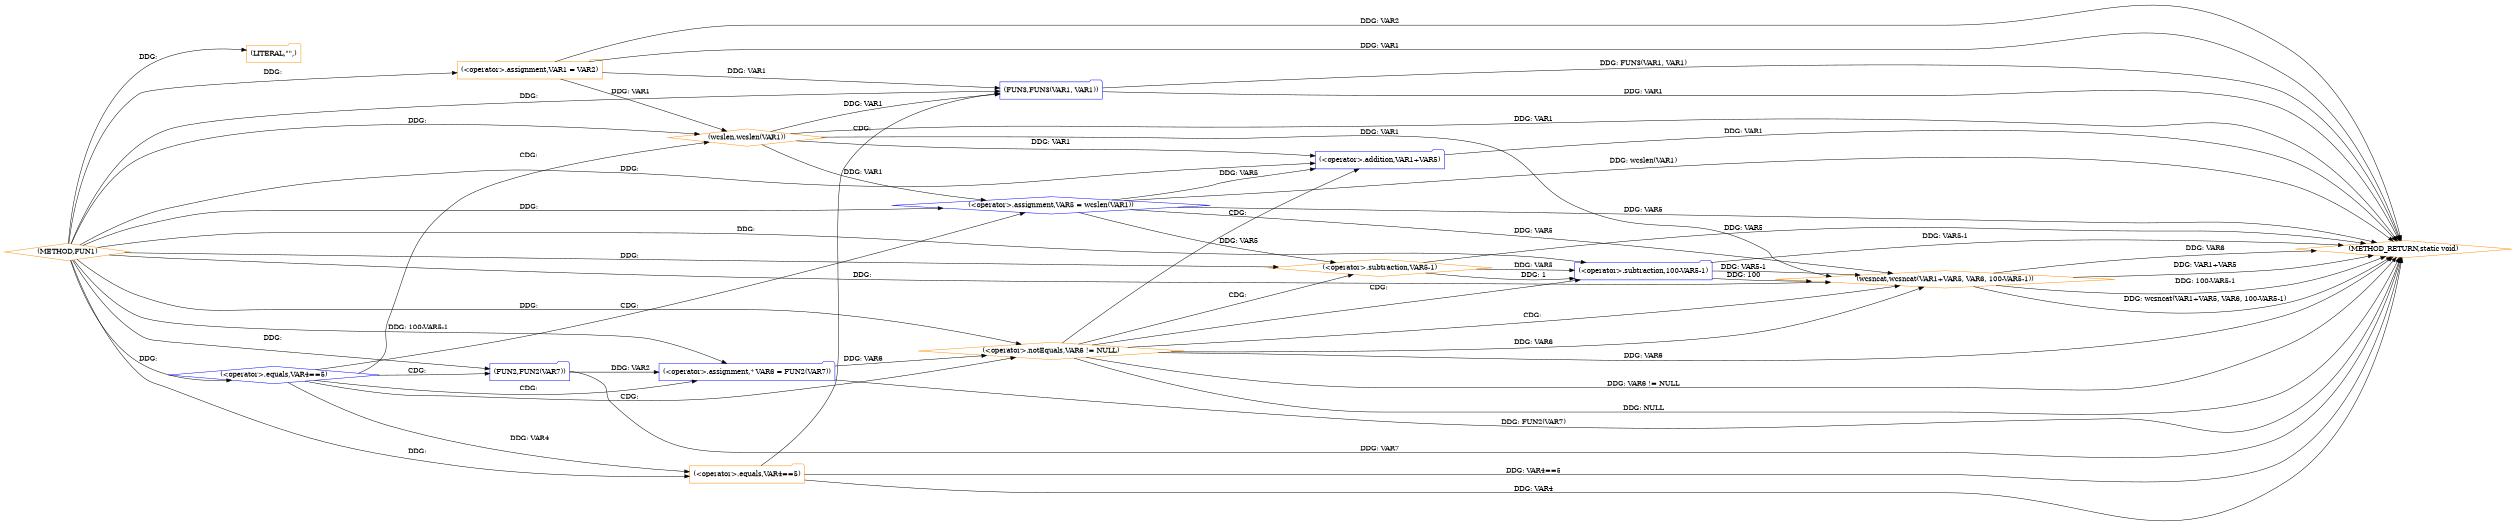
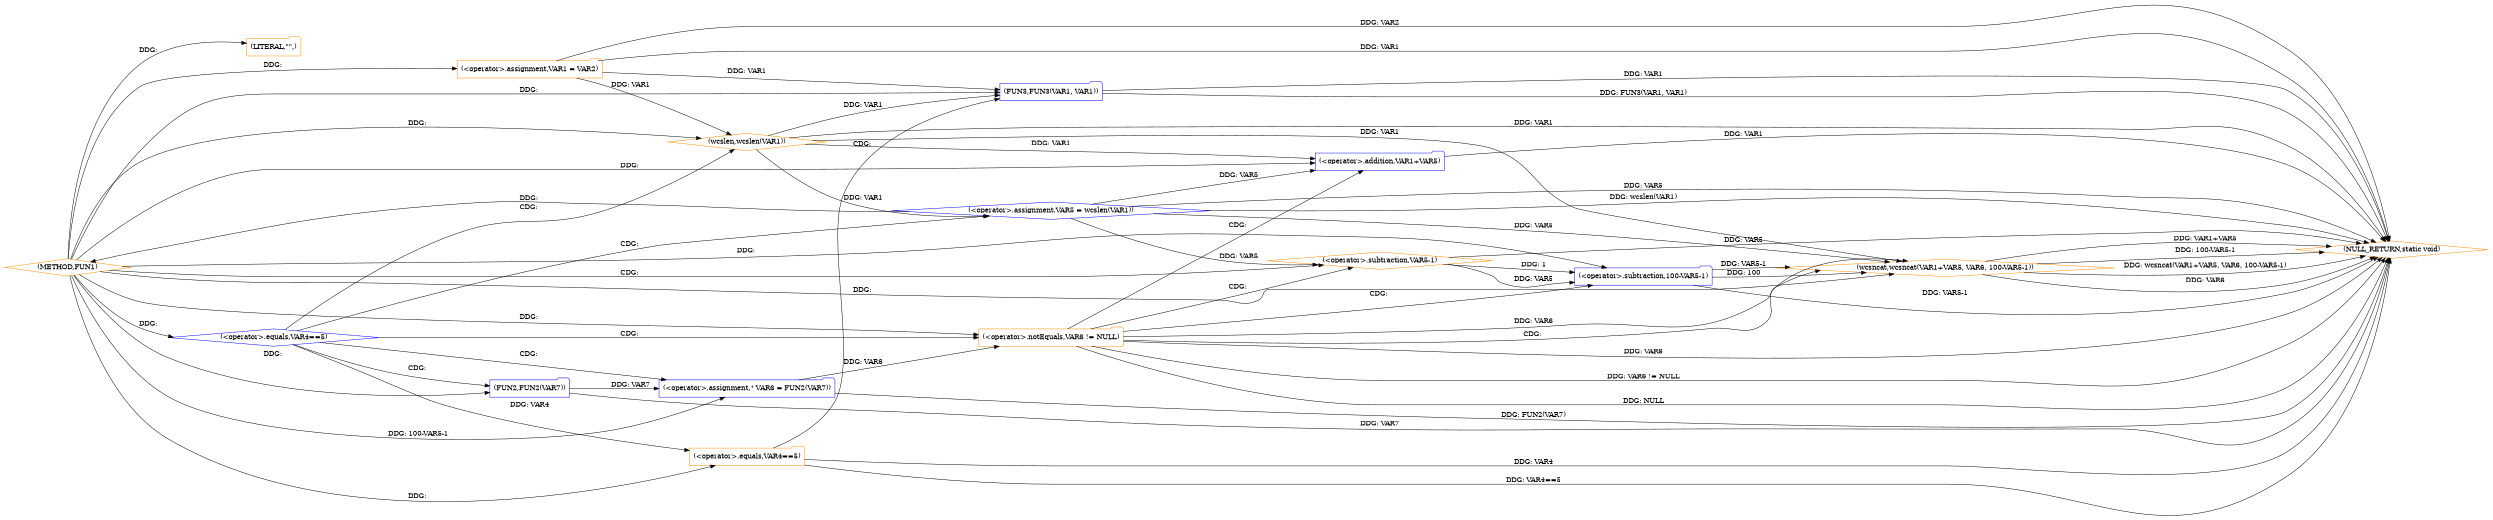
(508, 211) -> (500, 202)
(2404, 249) -> (2392, 250)
(631, 256) -> (631, 273)
(1051, 351) -> (1051, 338)
(631, 369) -> (631, 385)
